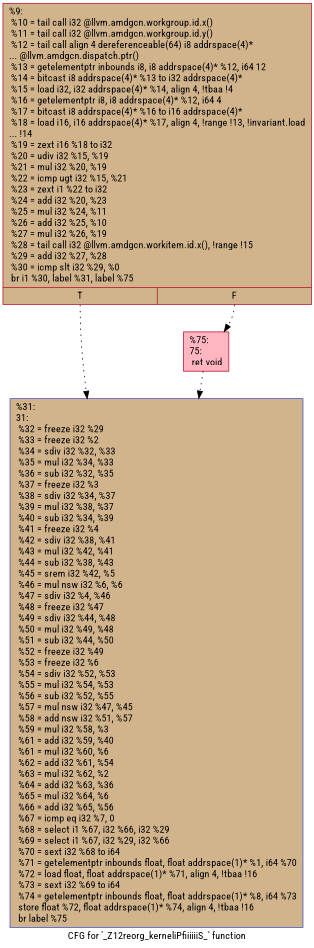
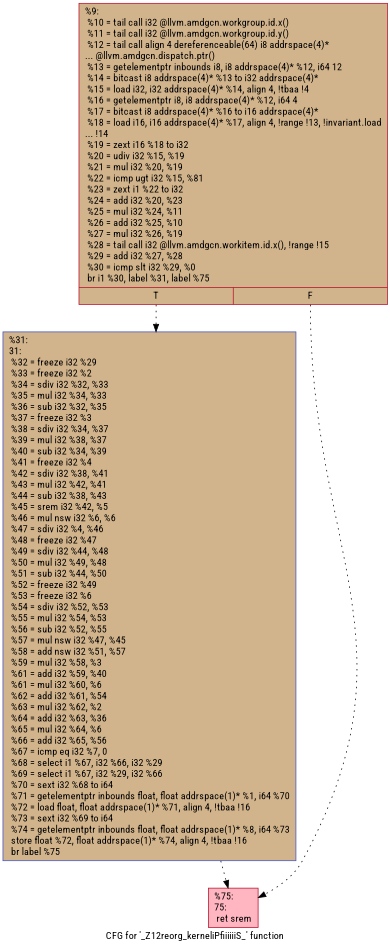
(68, 178) -> (144, 178)
(206, 362) -> (233, 919)
(202, 381) -> (223, 871)
